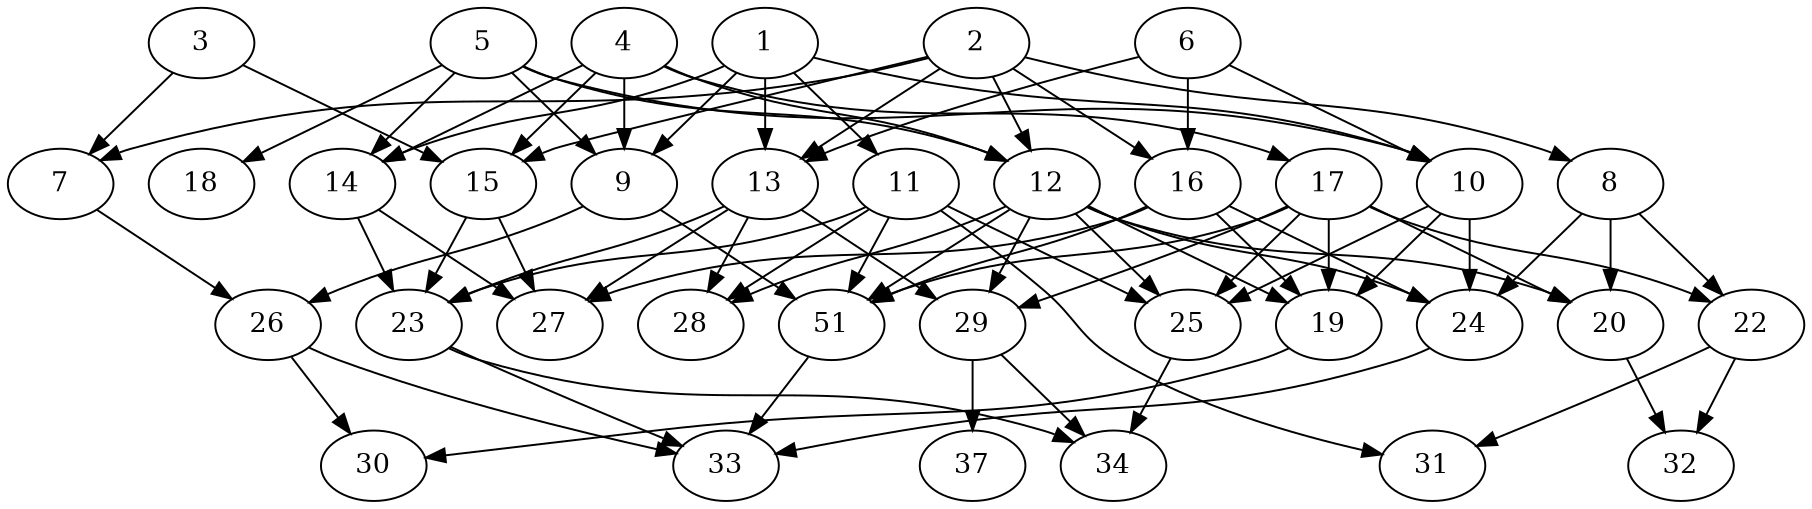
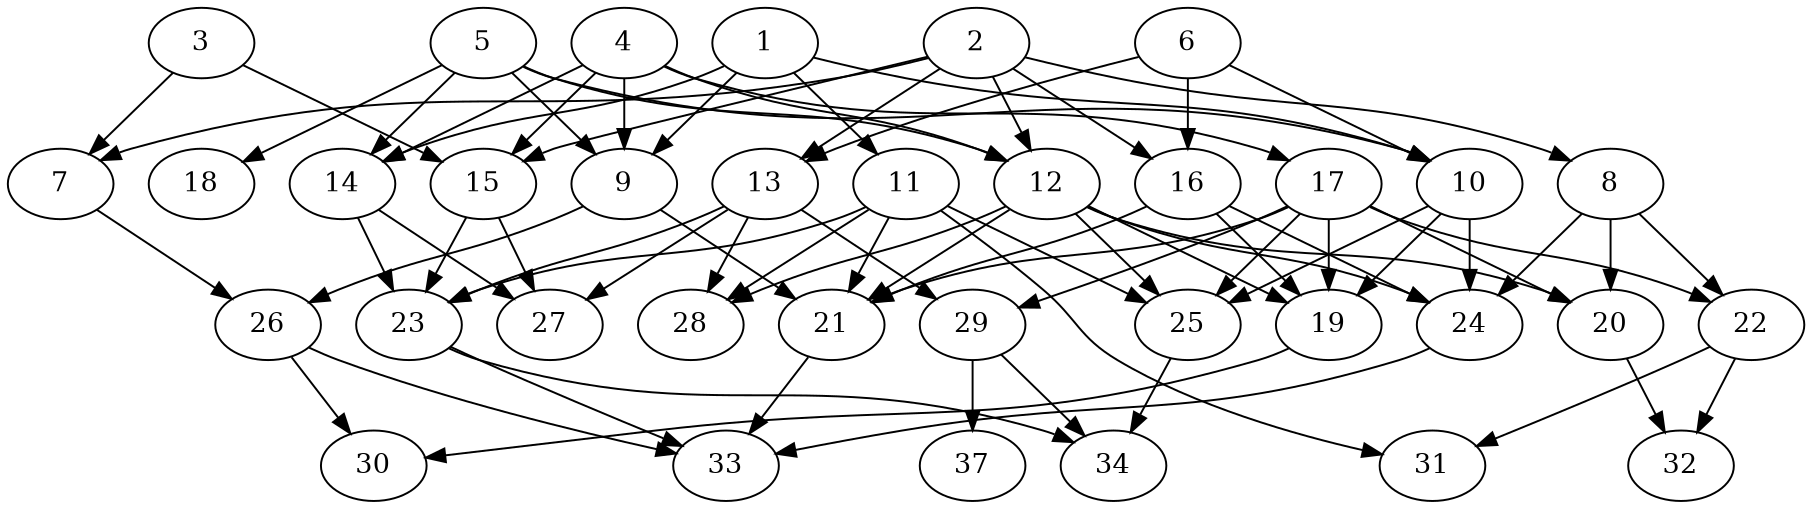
(765, 104) -> none
(1015, 246) -> none
(879, 254) -> none
(832, 325) -> (832, 325)
